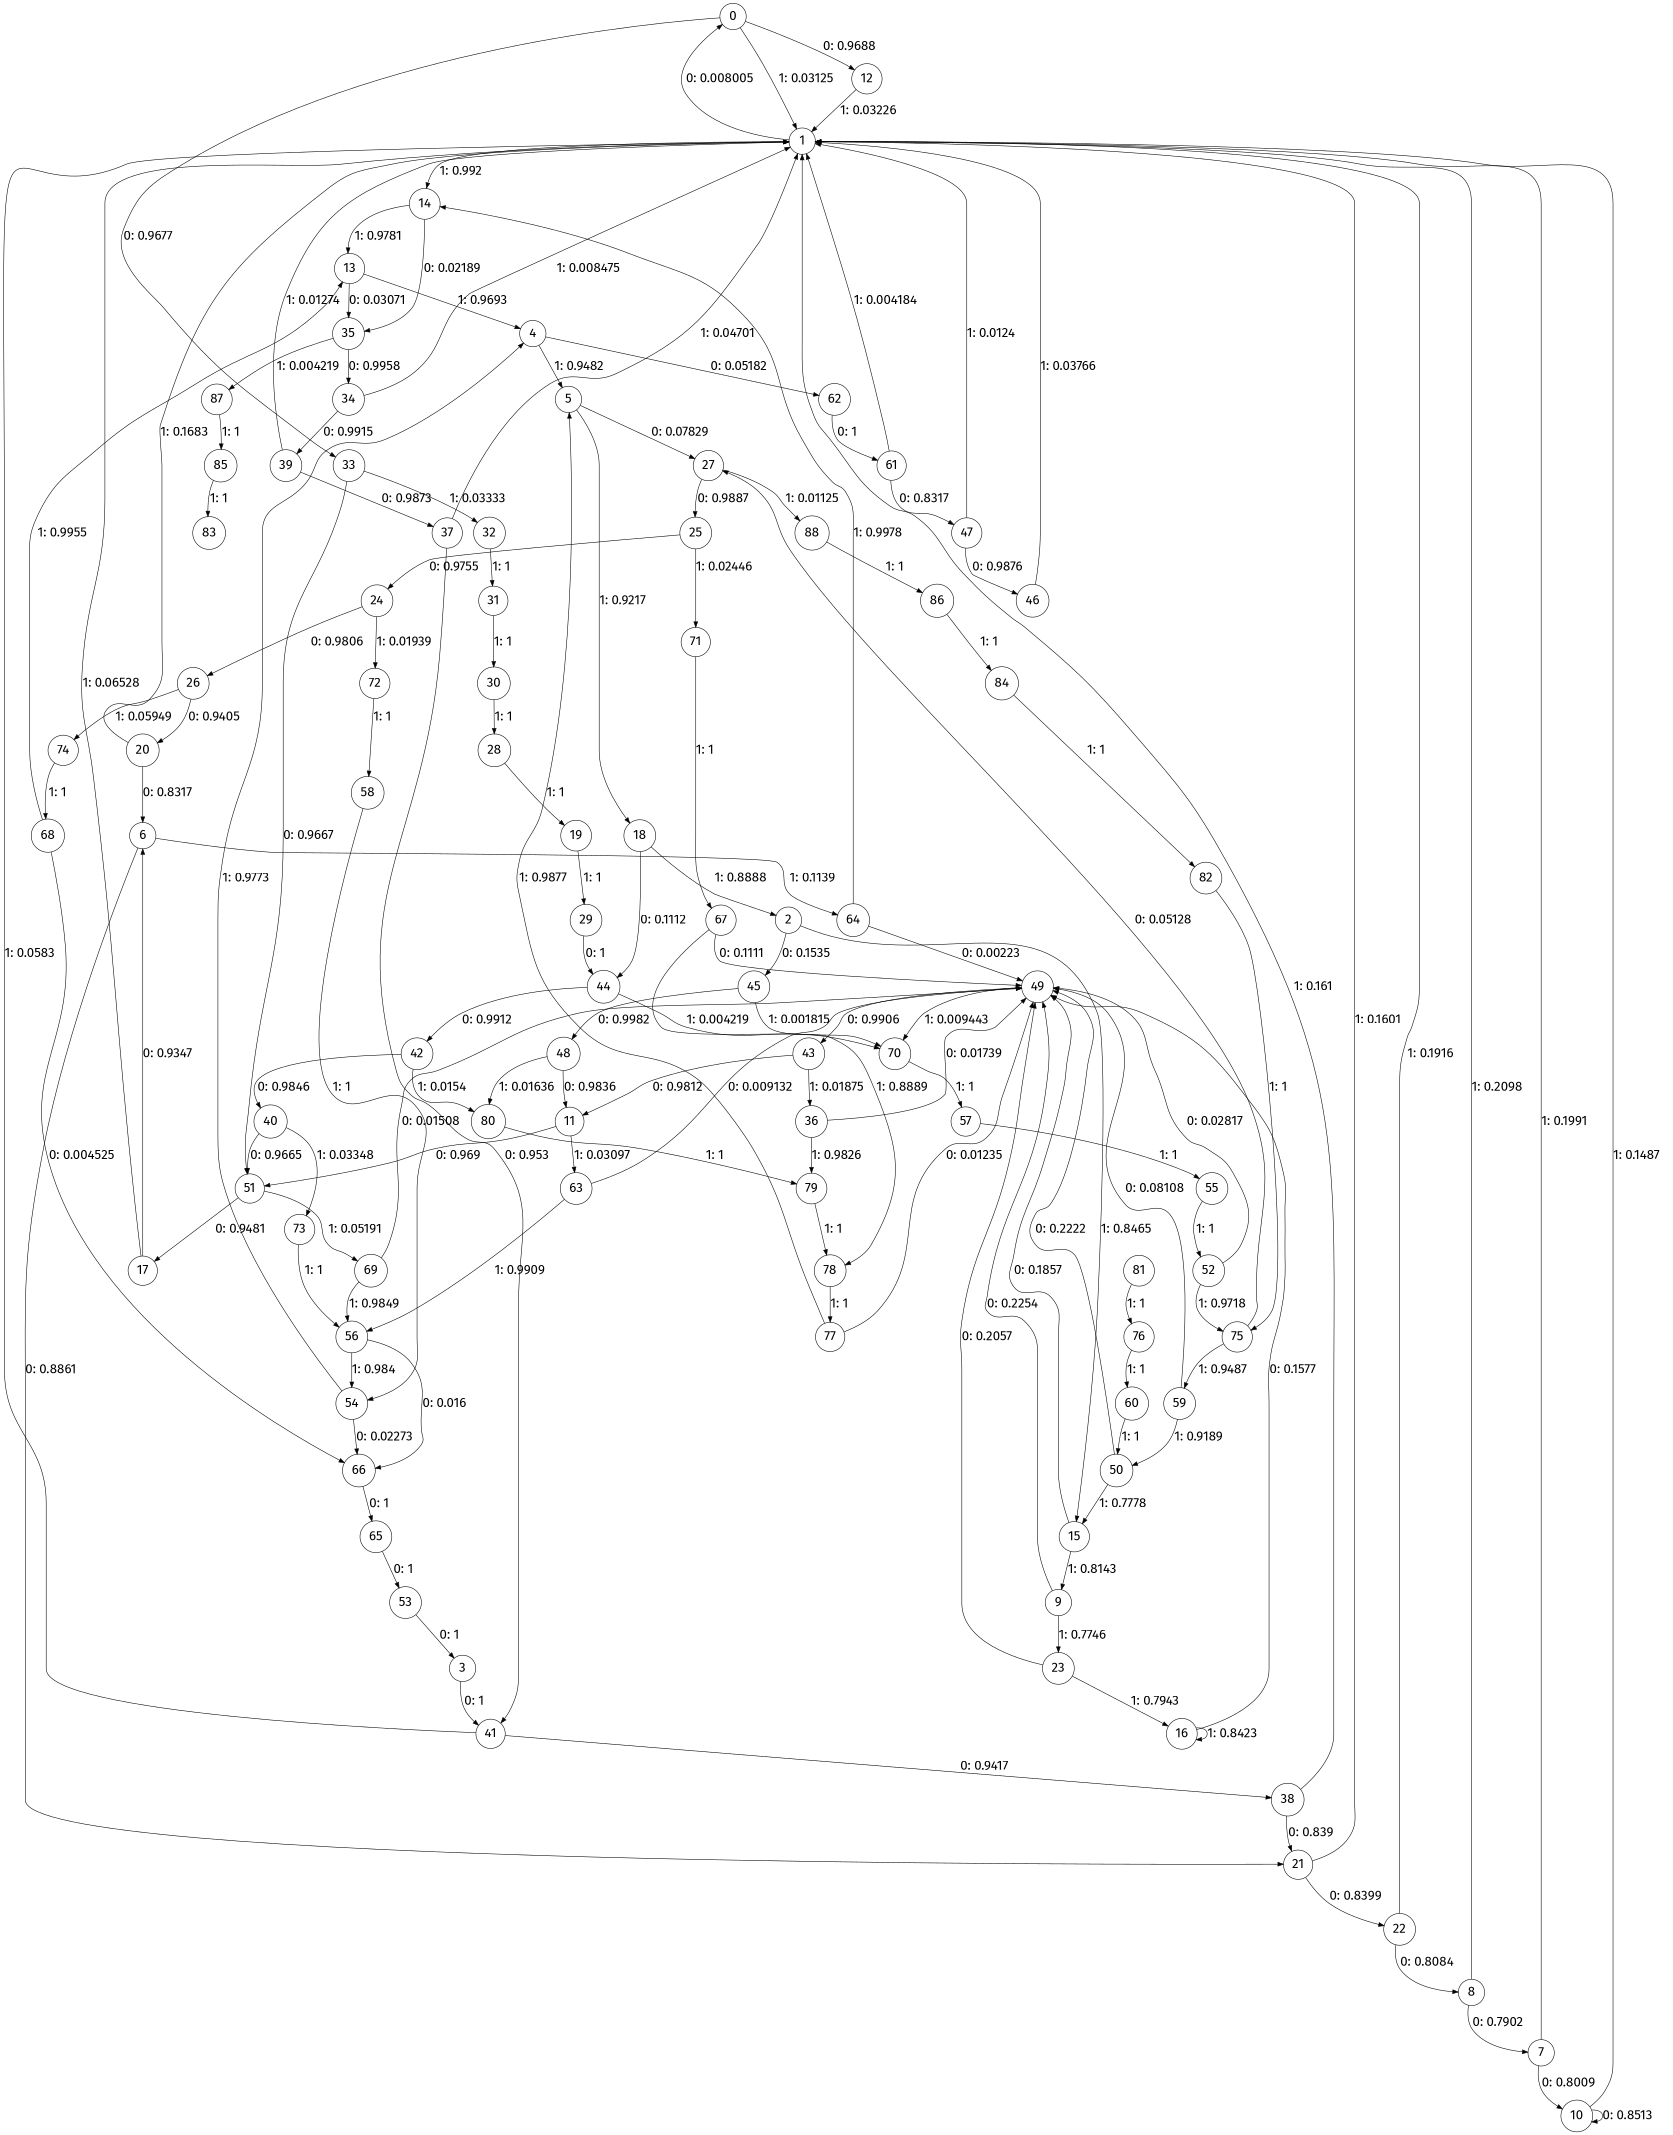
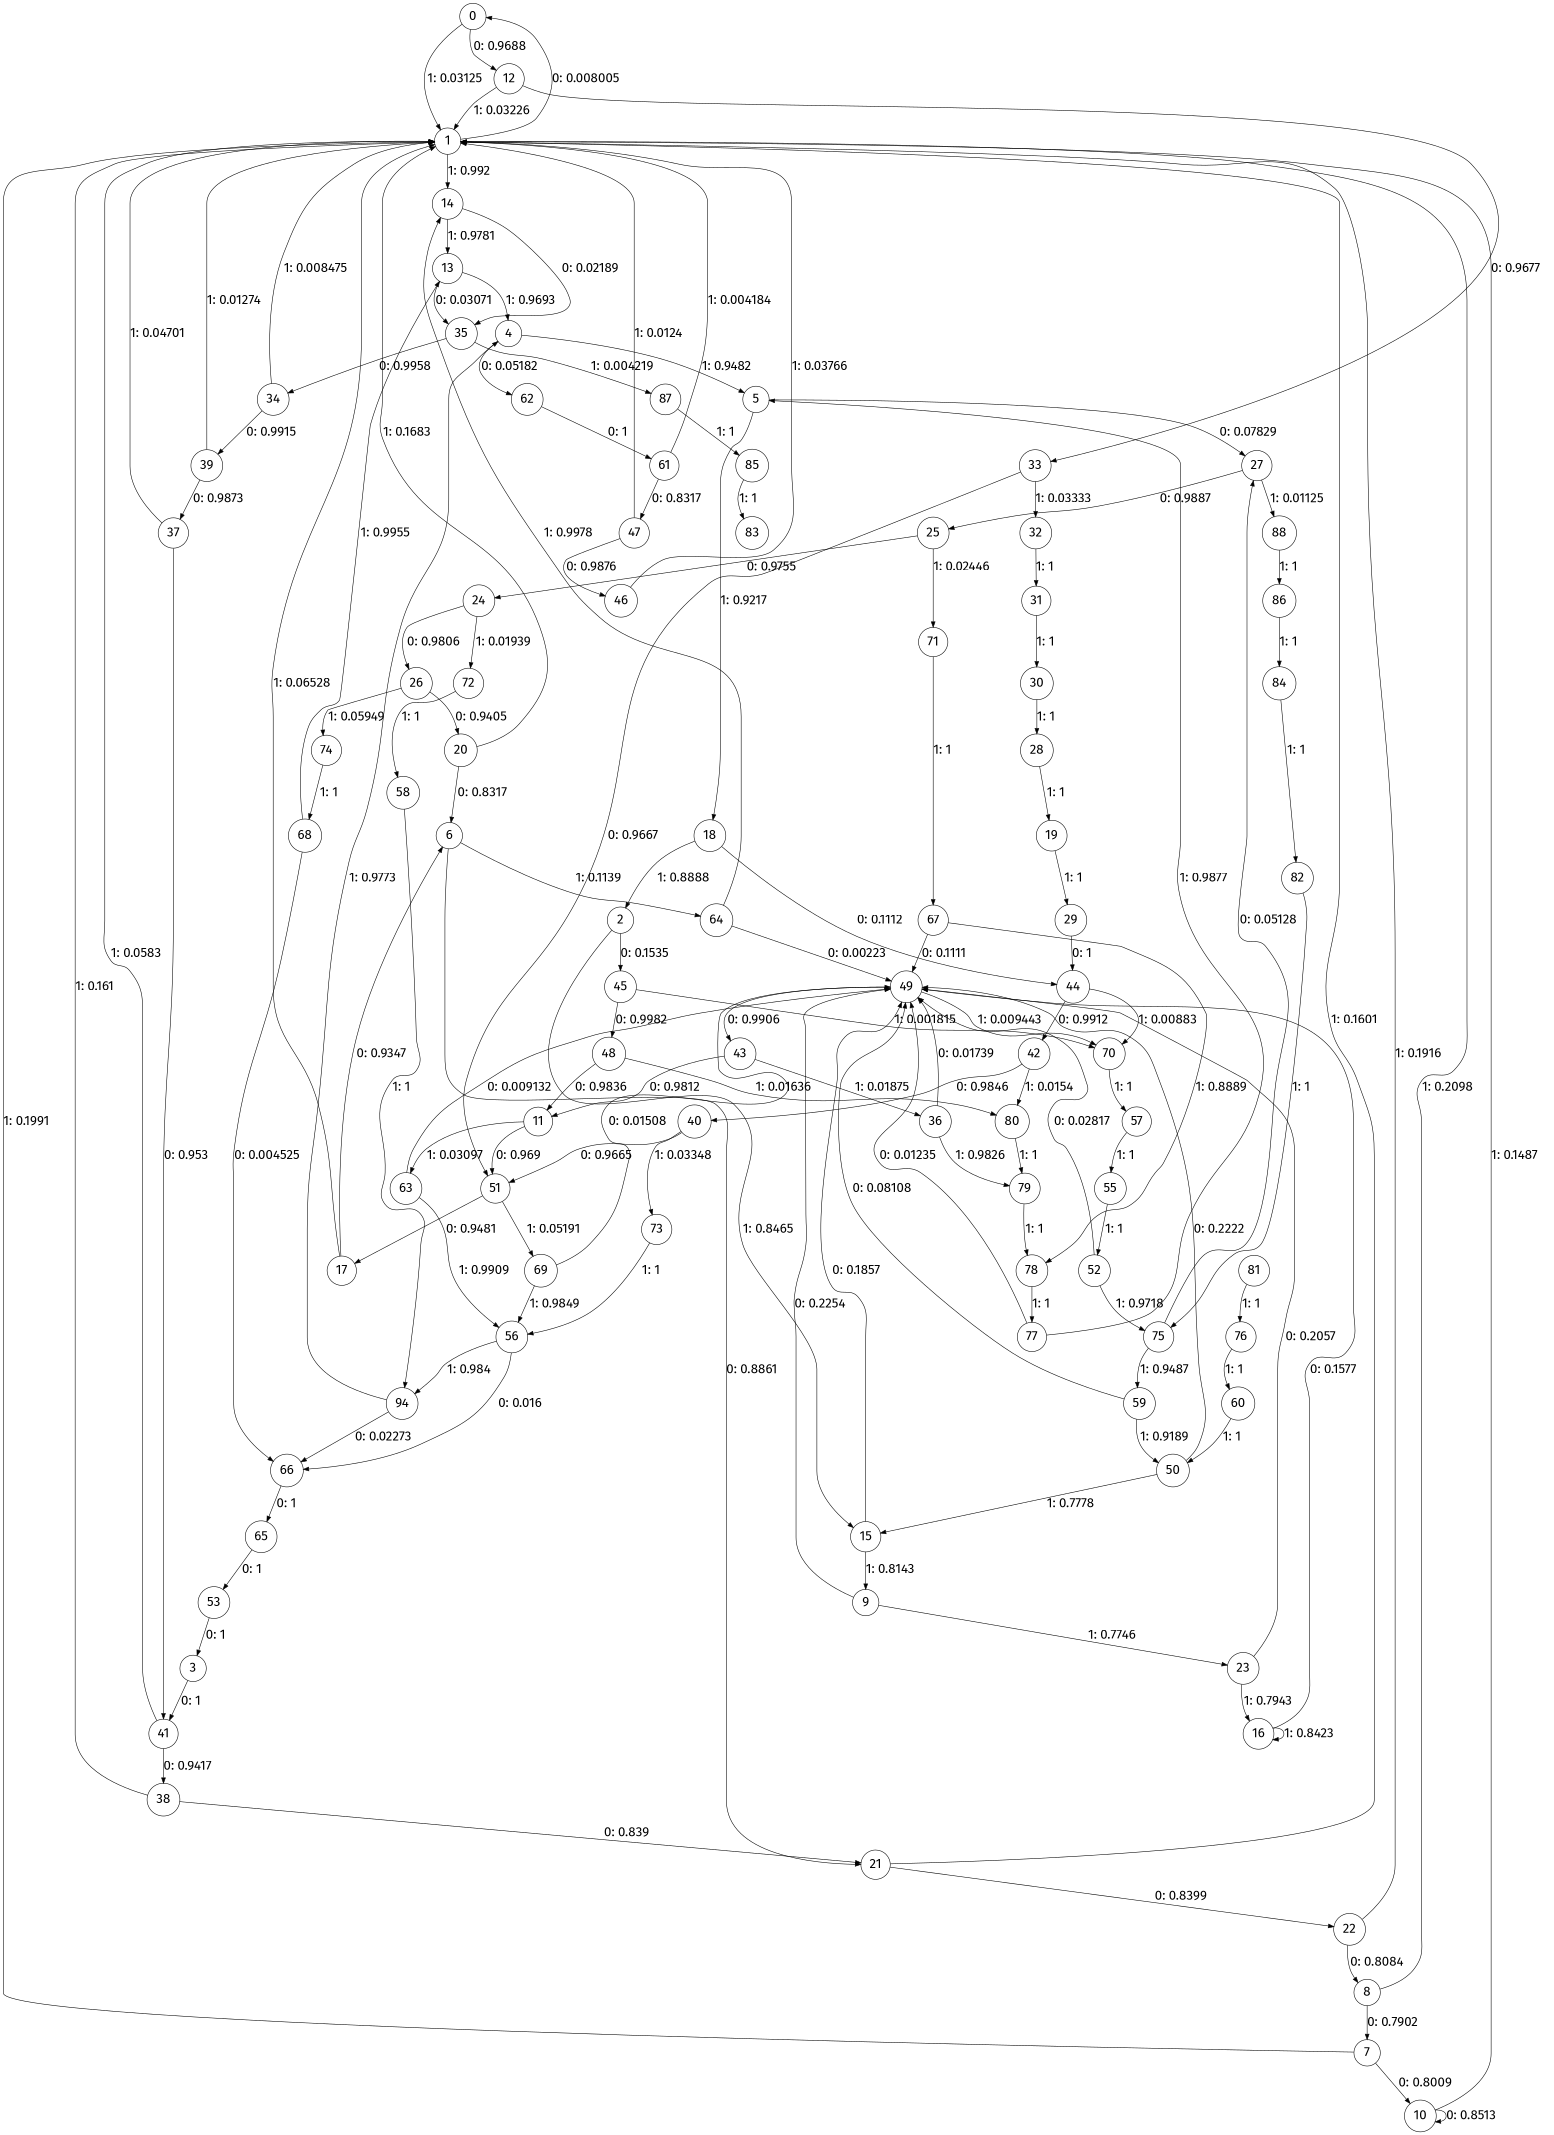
(251, 128) -> (1293, 123)
(721, 1020) -> (1171, 1020)
(352, 1404) -> (402, 1404)
